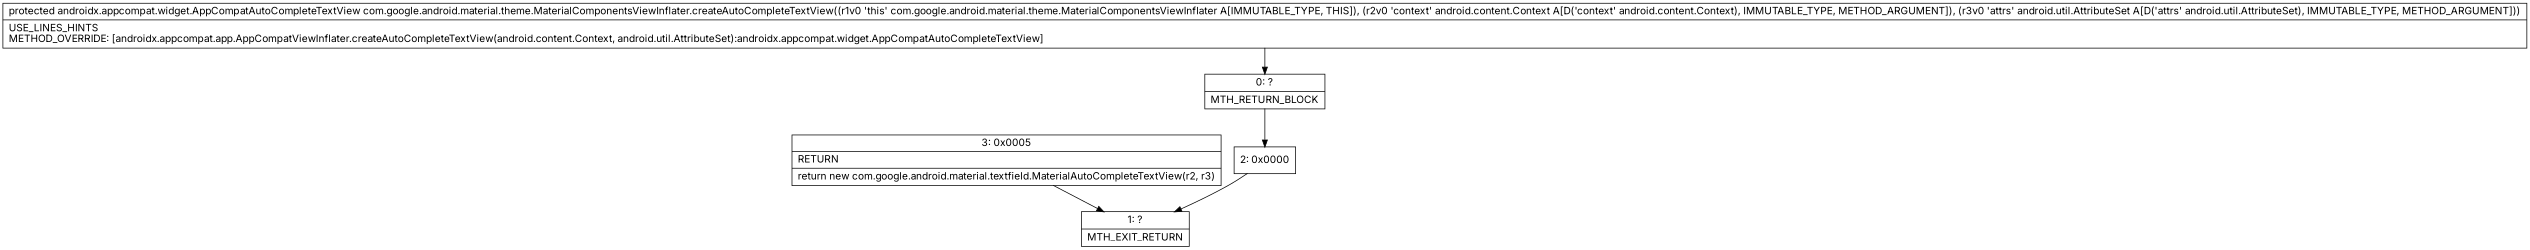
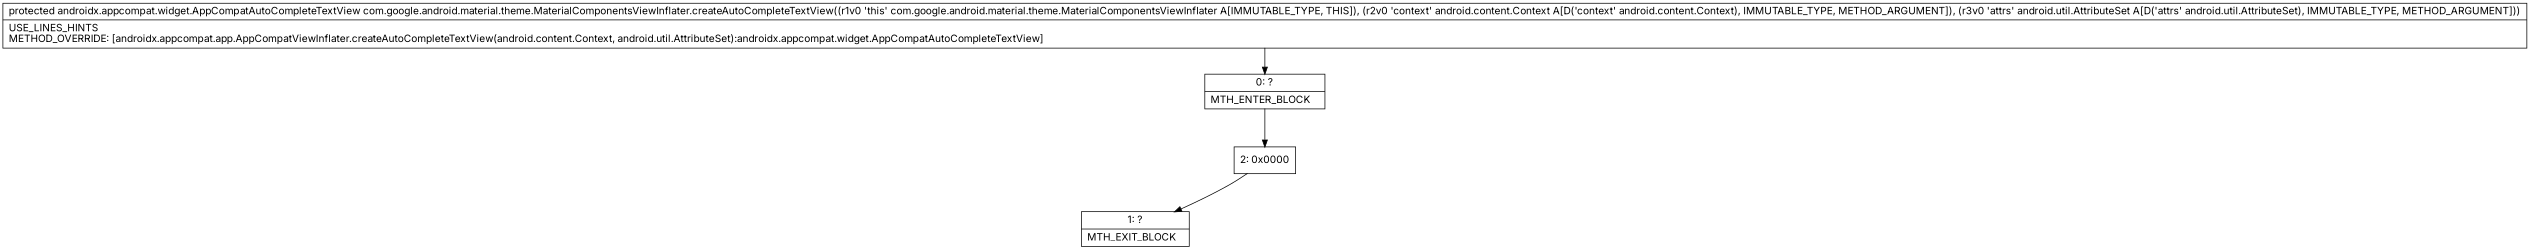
(1265, 100) -> (1261, 100)
(1007, 160) -> none
(1135, 237) -> (1132, 237)
